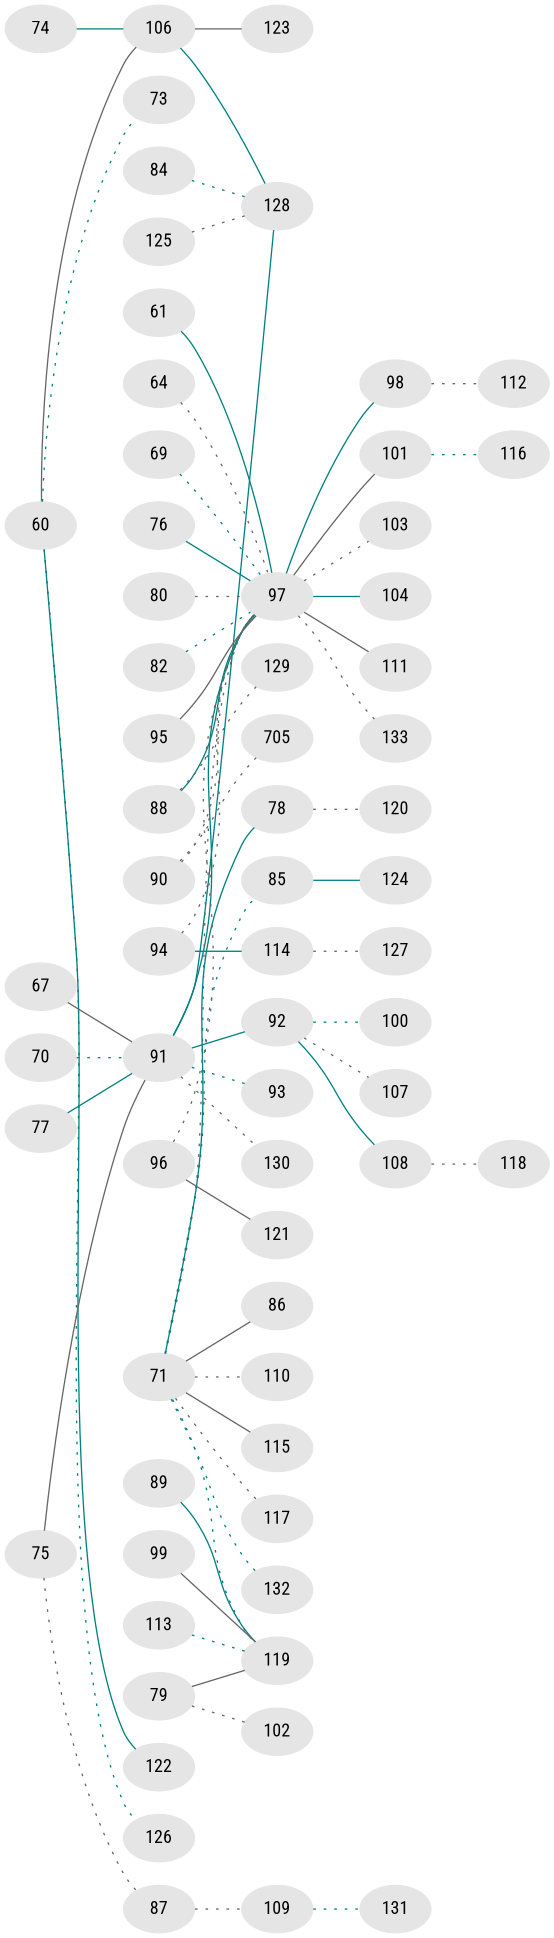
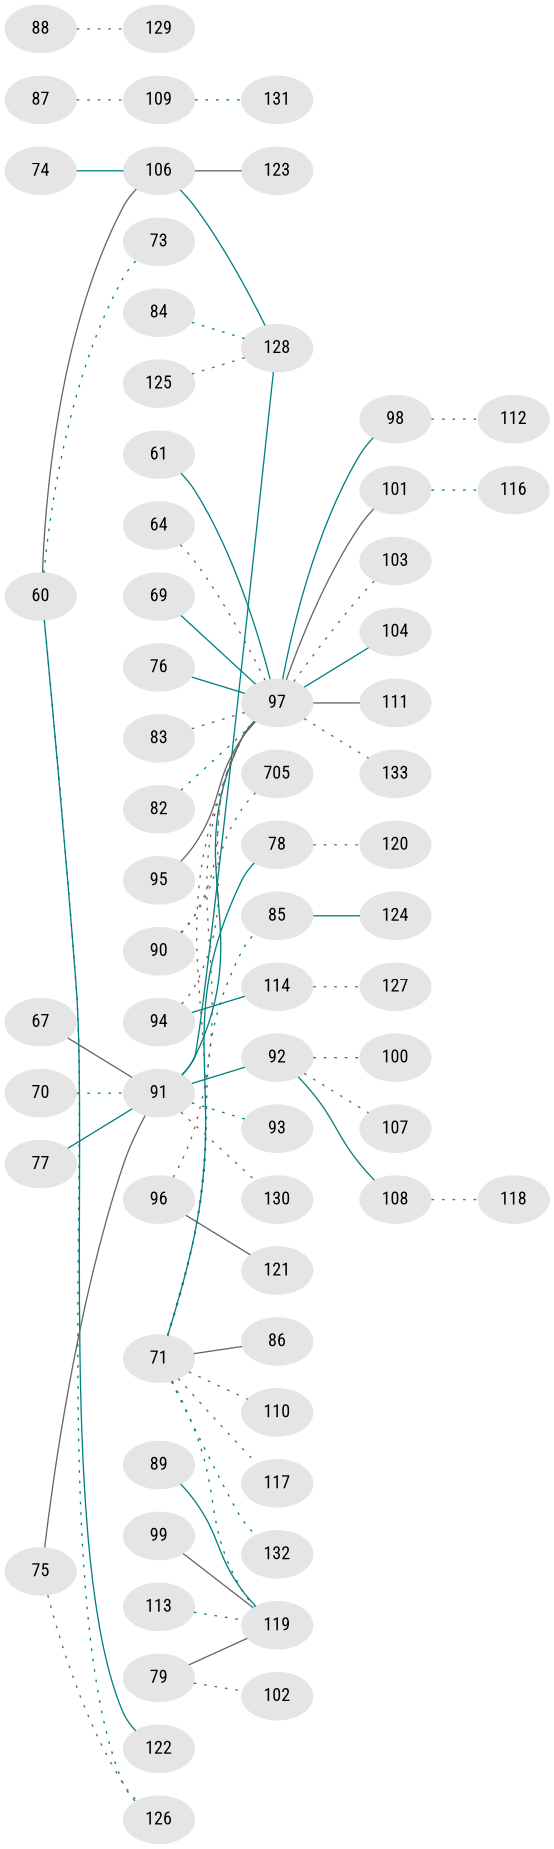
(222, 523) -> (218, 650)
(159, 597) -> (159, 738)
(218, 703) -> none
(277, 1448) -> none
(72, 1740) -> (83, 1703)
